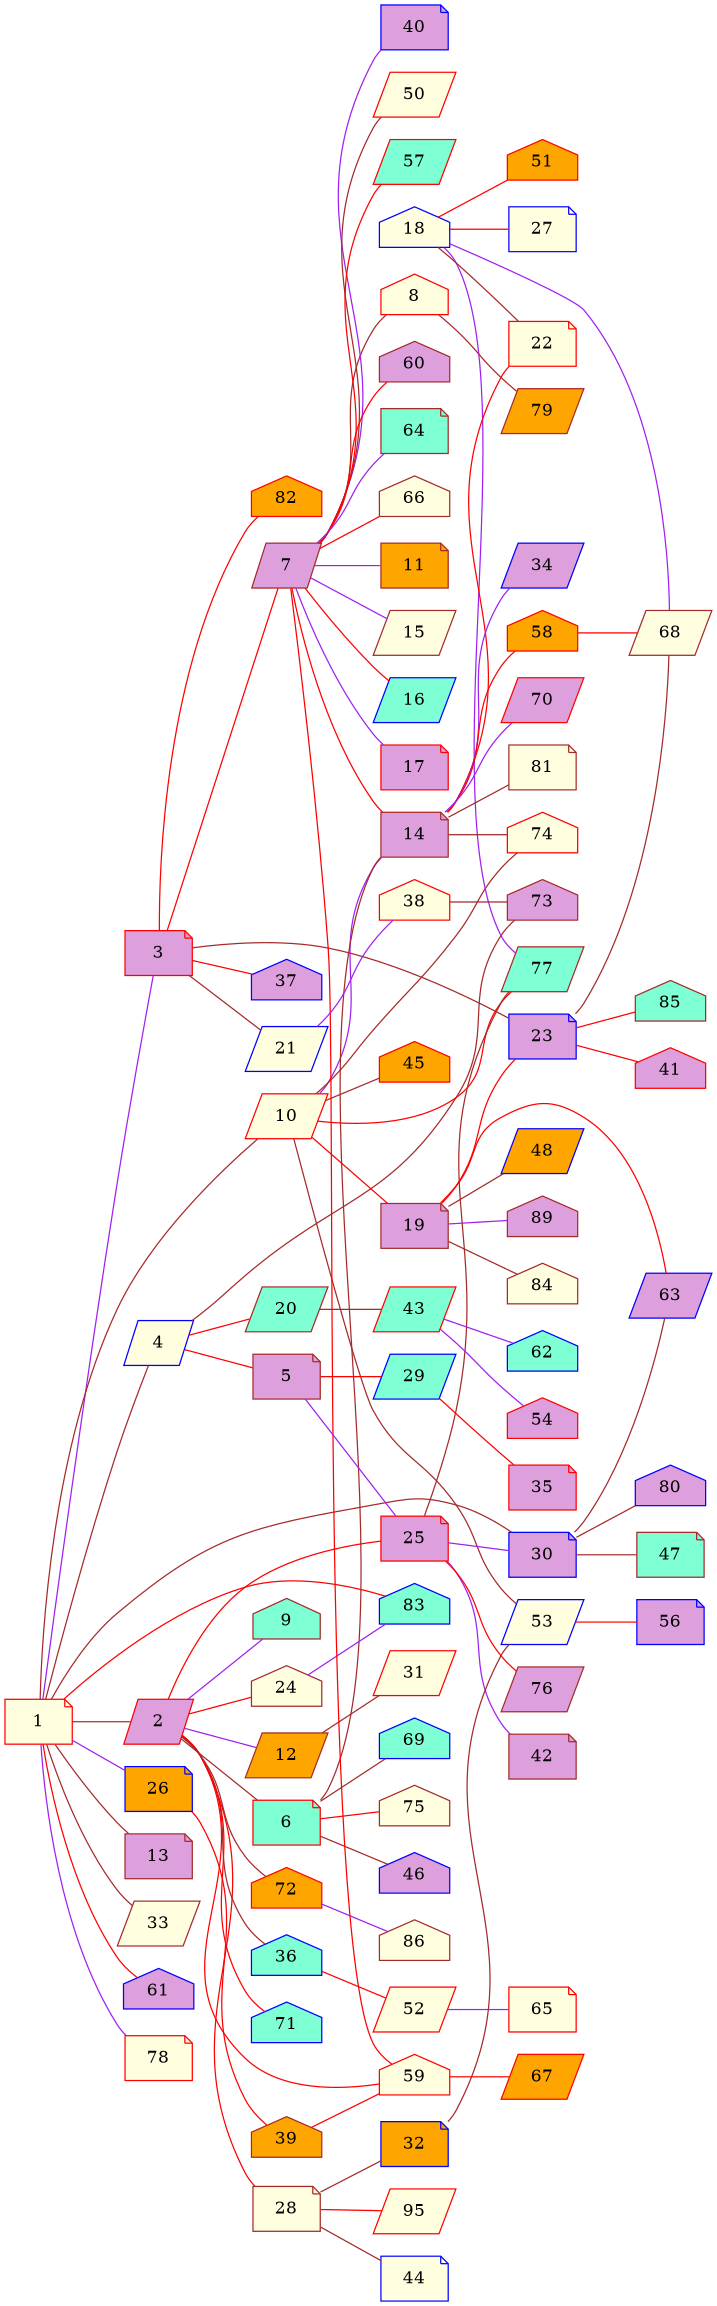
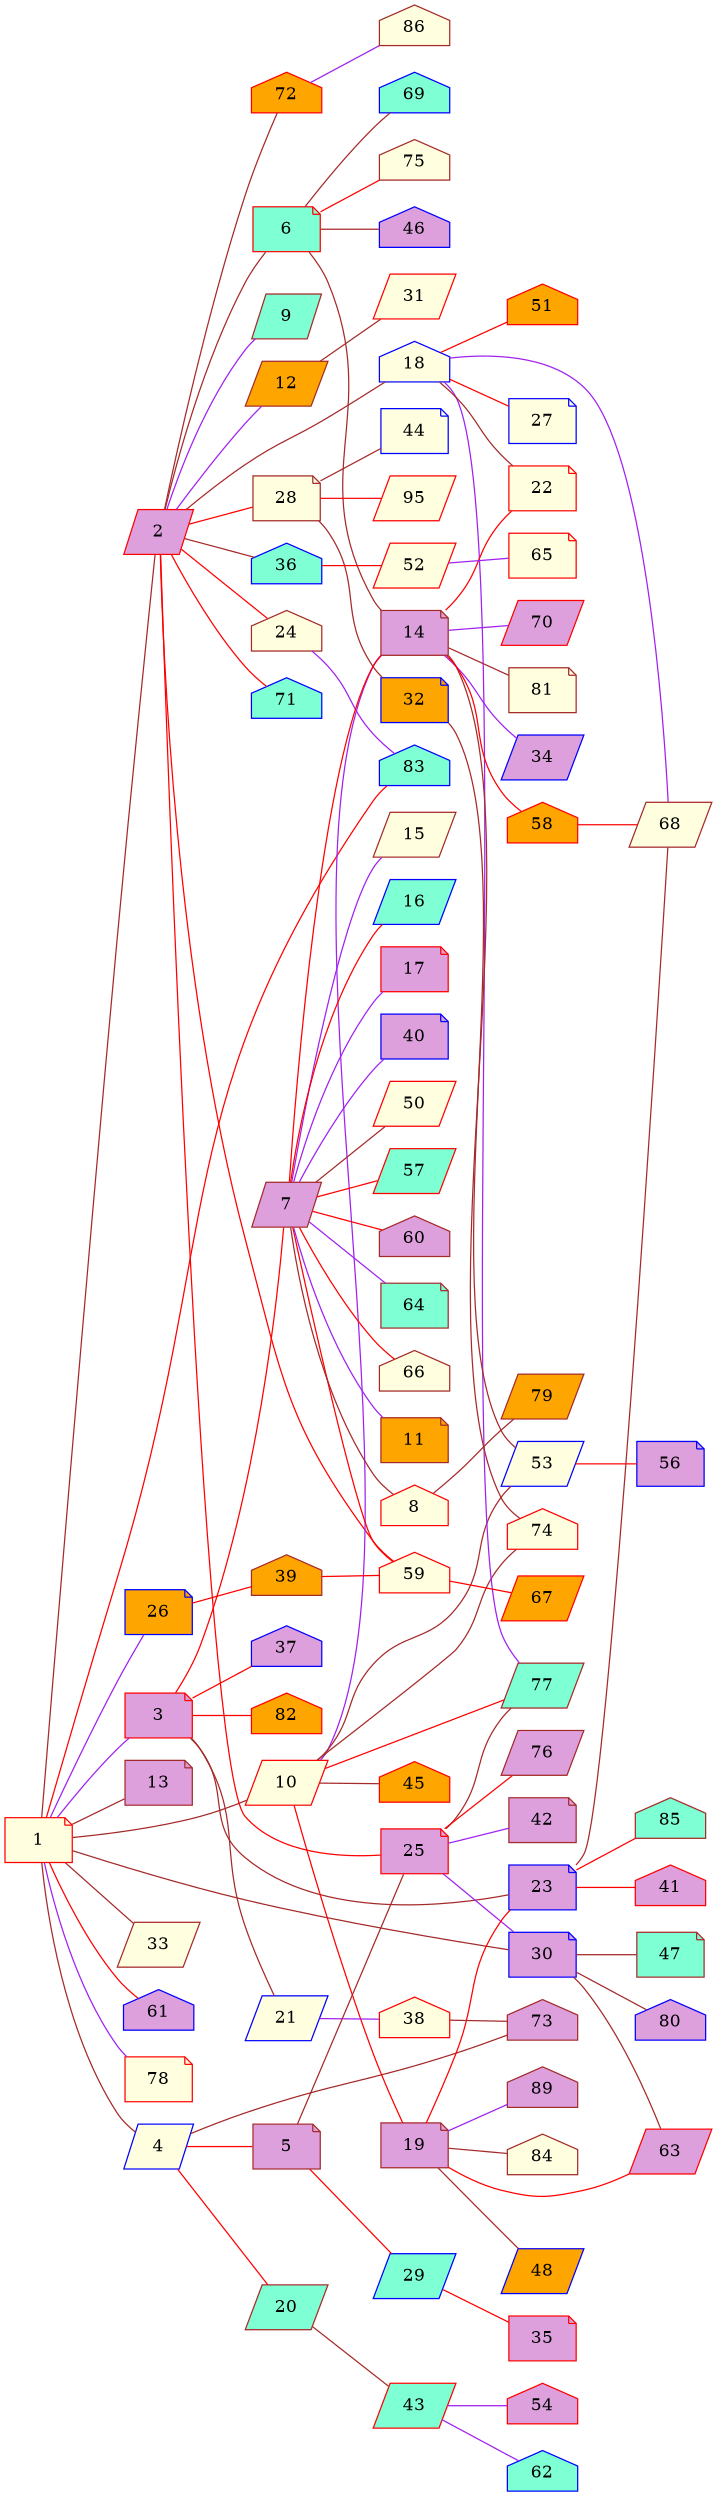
none -> (283, 442)
(670, 1296) -> (670, 2152)
(348, 1455) -> (348, 2005)
(287, 1621) -> (287, 316)
